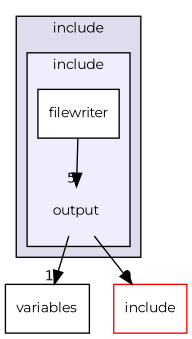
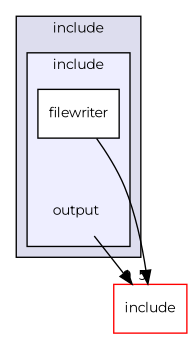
(77, 156) -> (121, 178)
(47, 309) -> none
